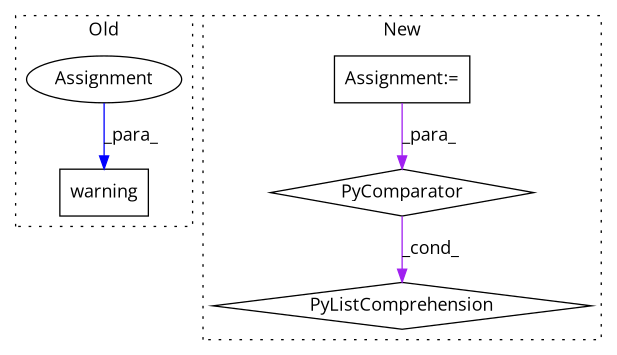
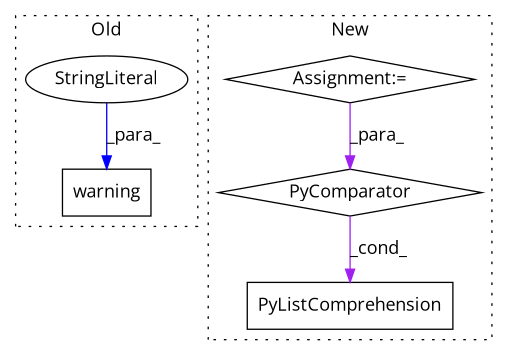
(104, 79) -> (107, 79)
(402, 79) -> (350, 79)
(402, 306) -> (350, 306)
